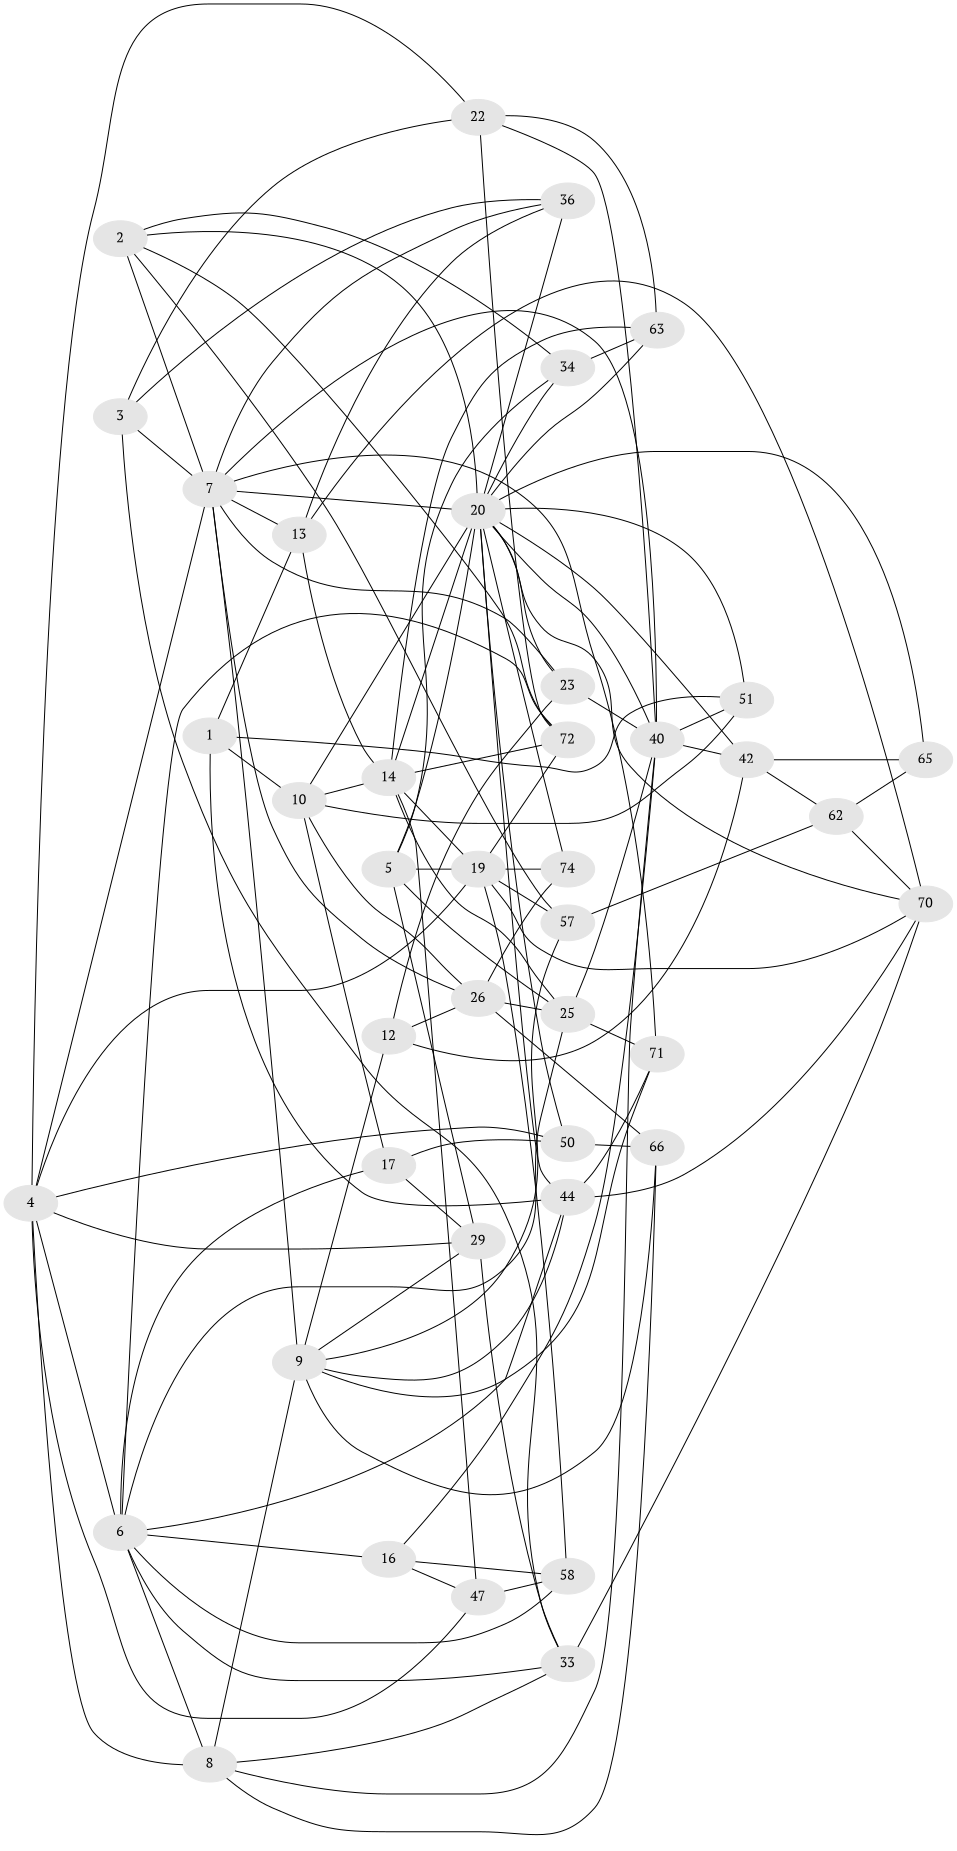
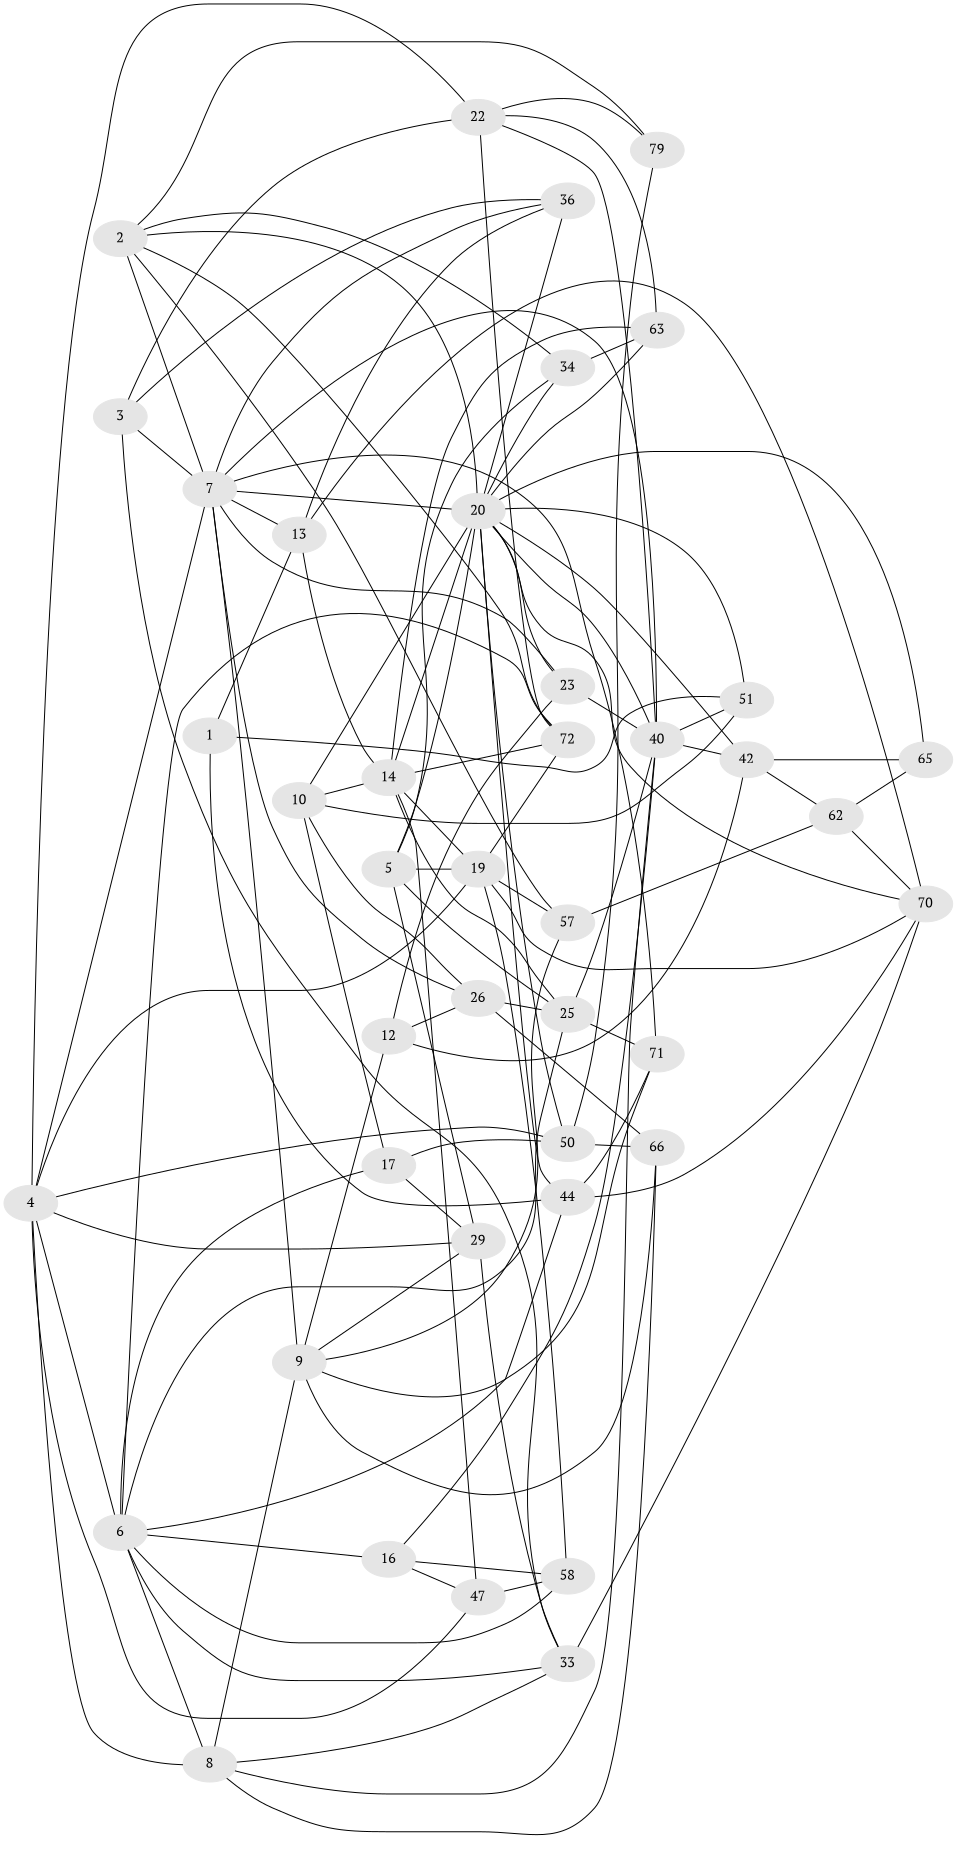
none -> (657, 150)
(262, 774) -> none
(568, 869) -> none
(484, 1357) -> none
